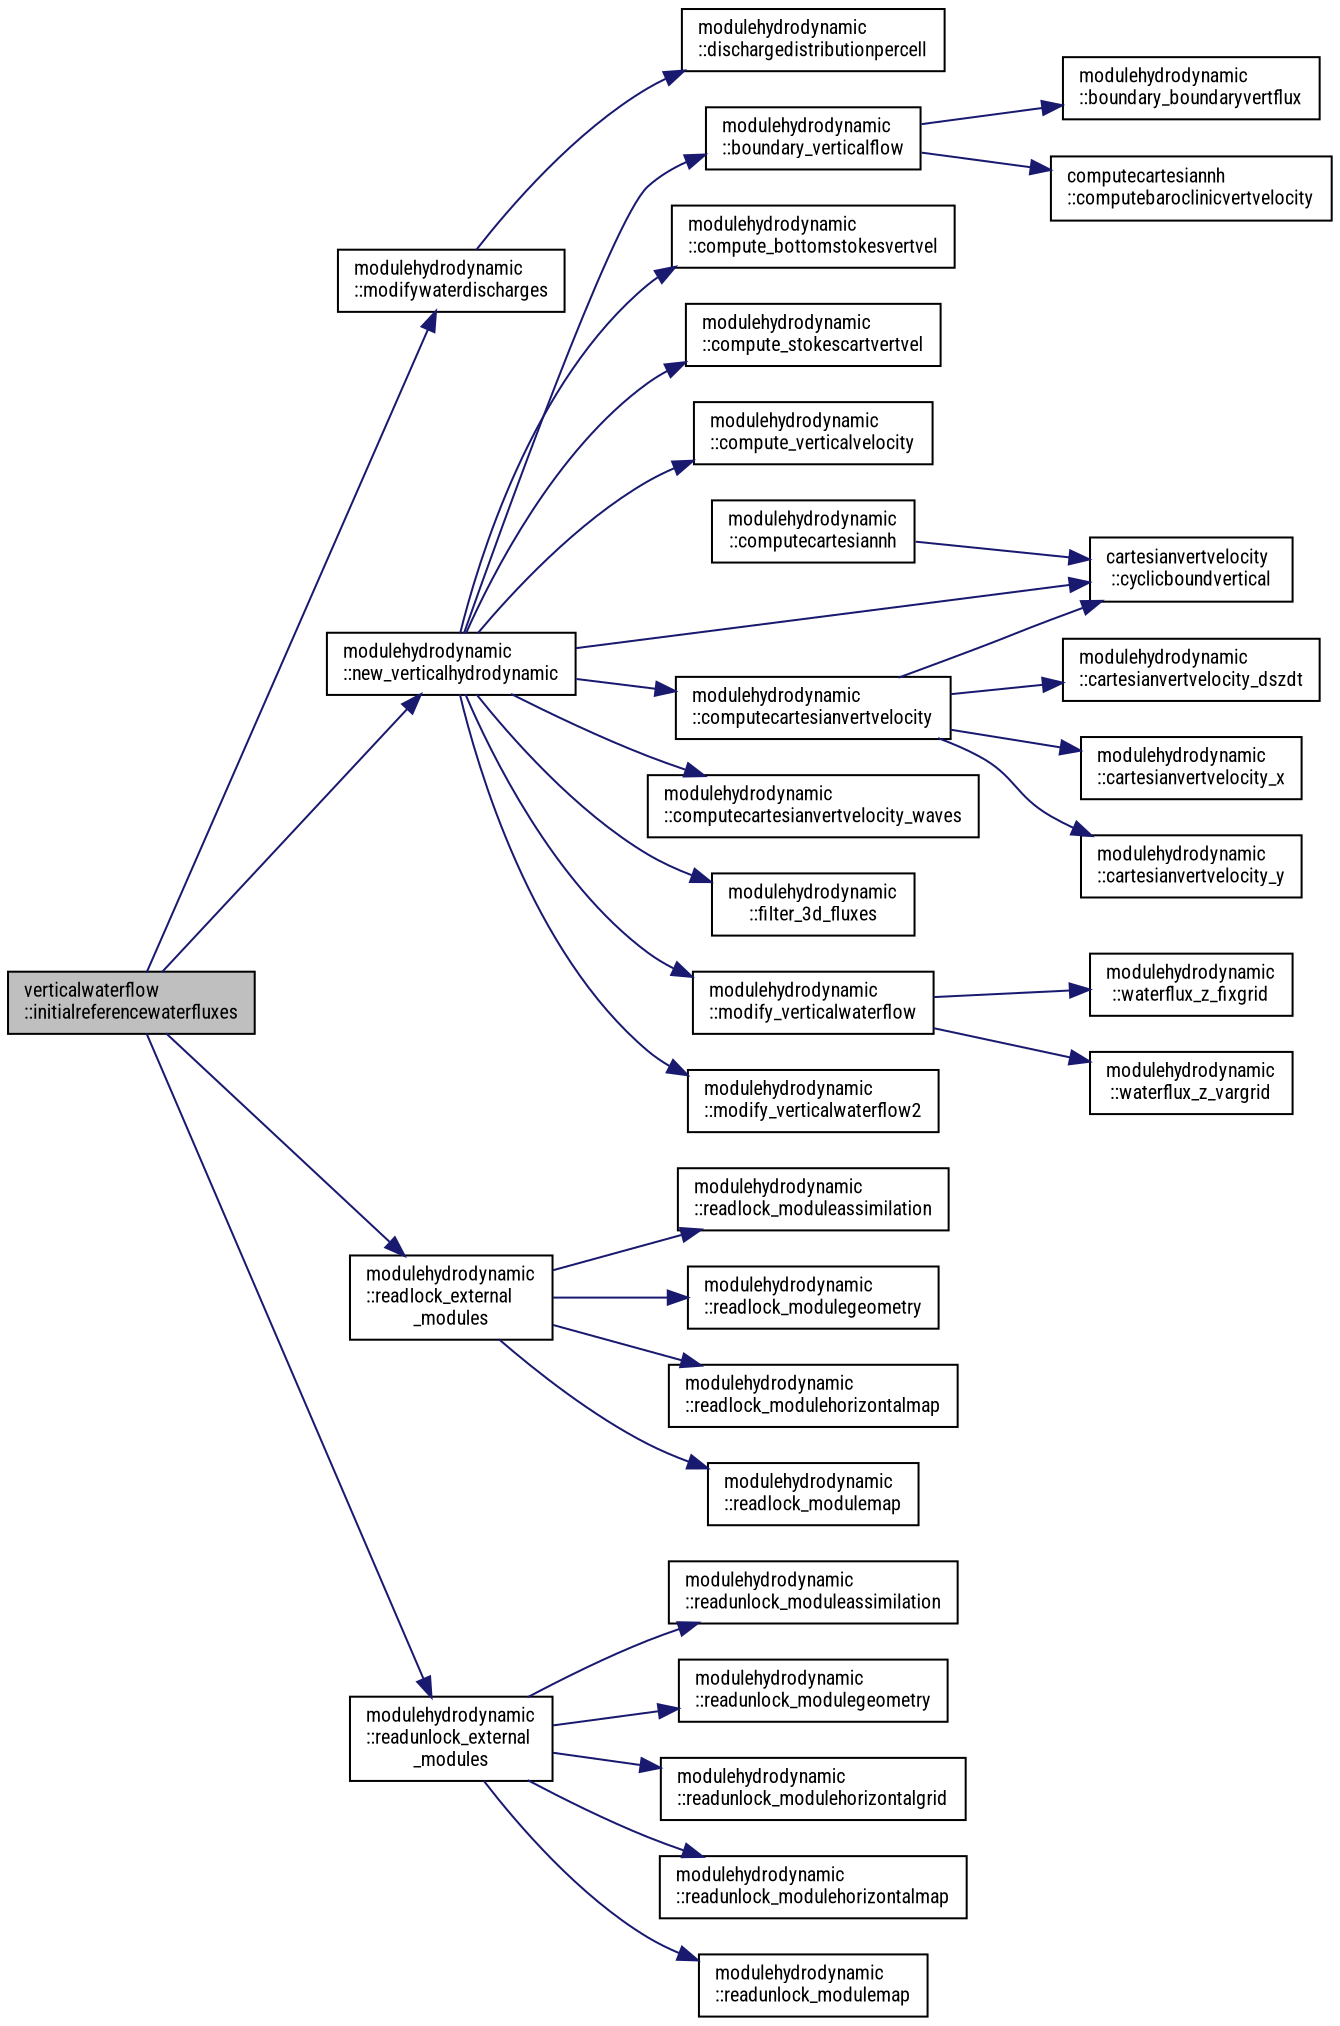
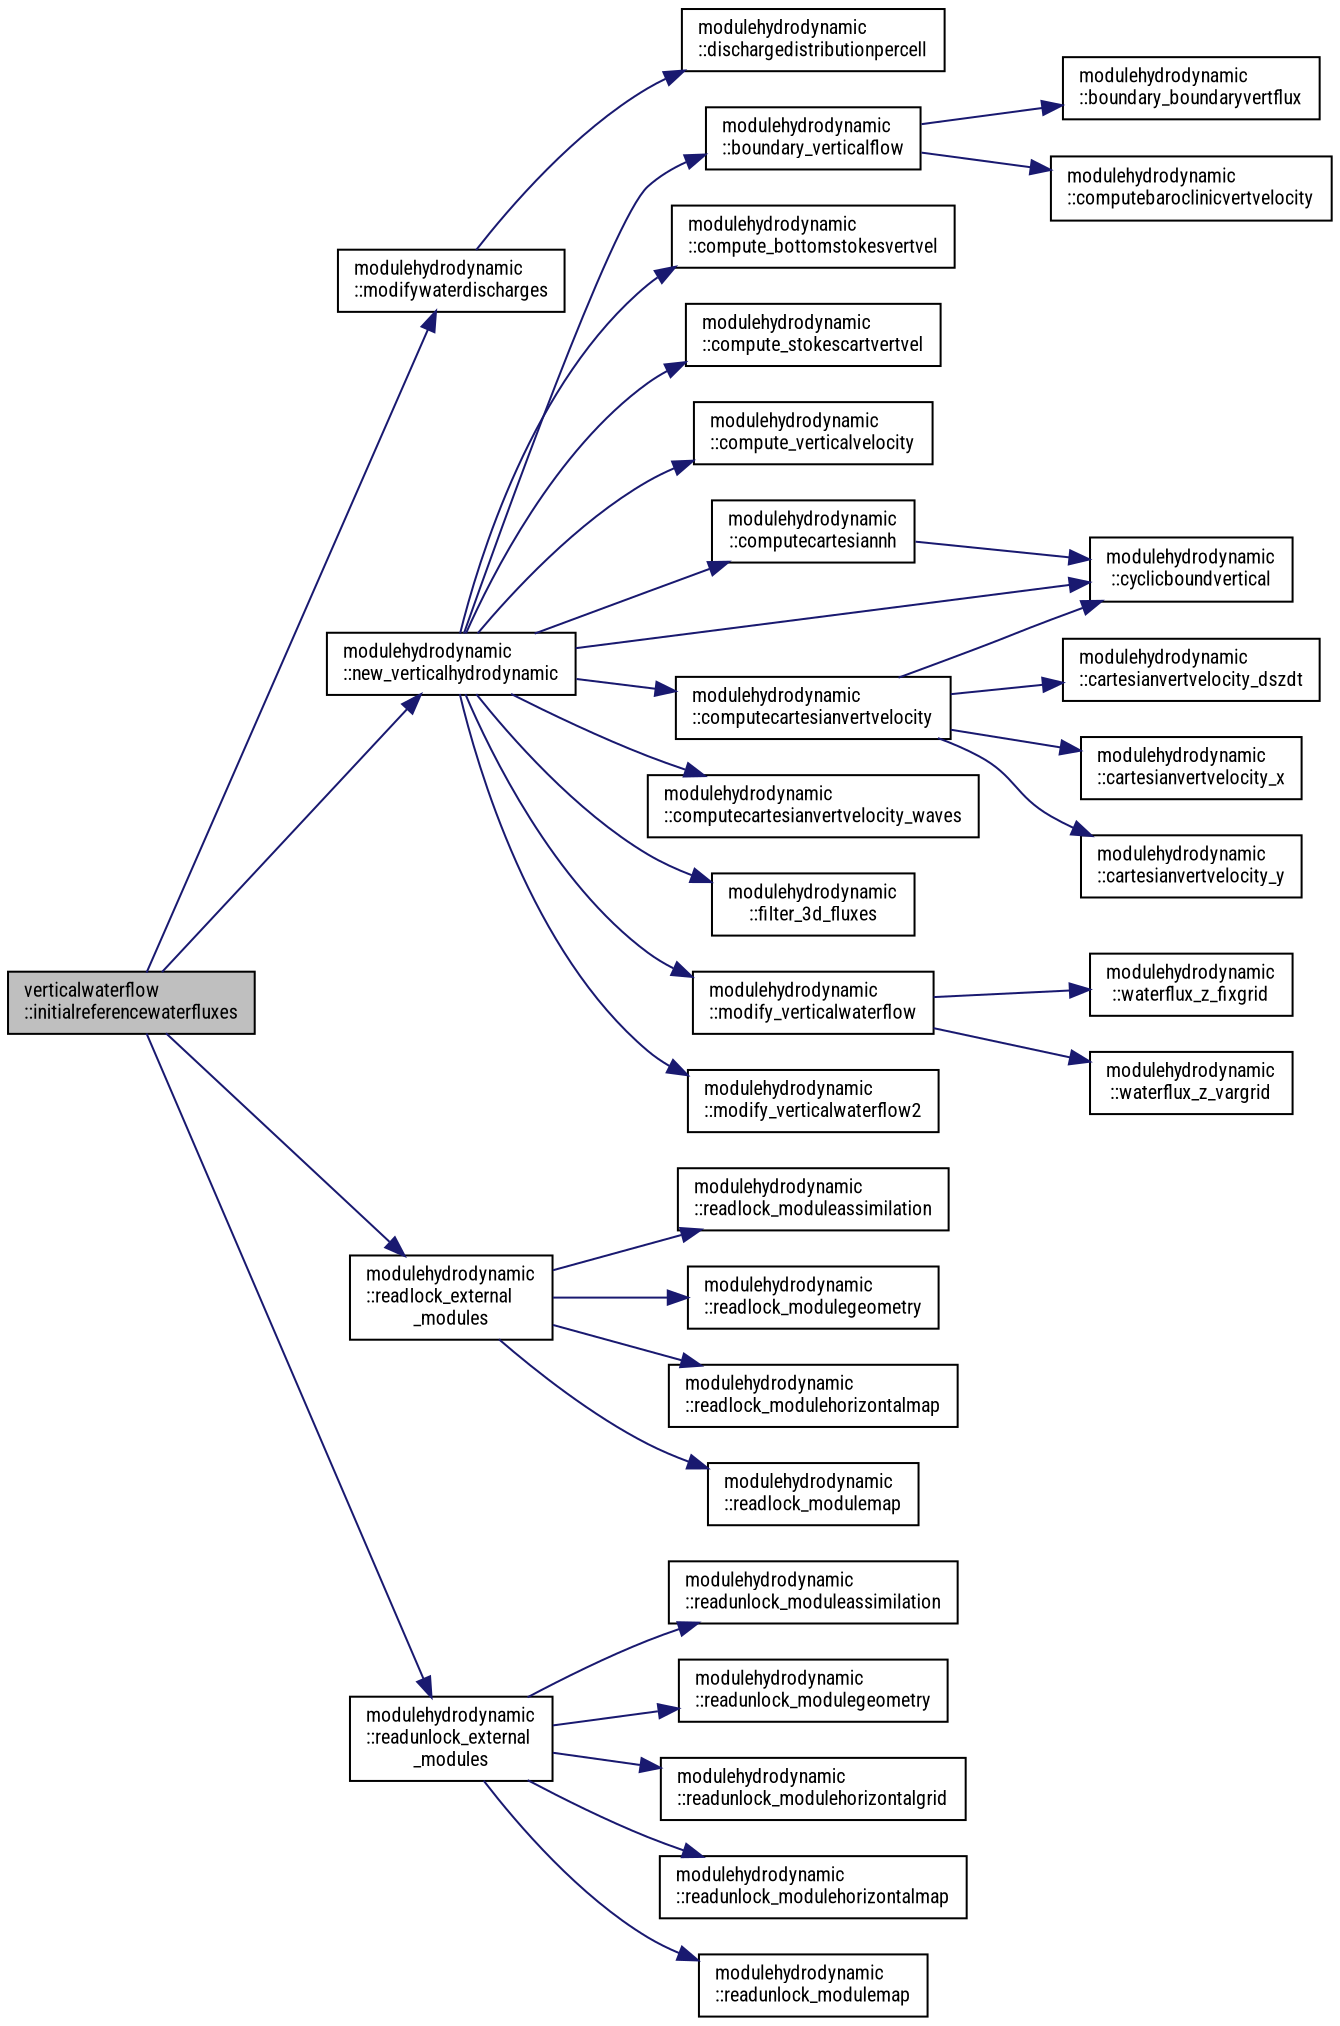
(1191, 189) -> (1191, 189)
(1191, 570) -> (1191, 570)
none -> (622, 601)
